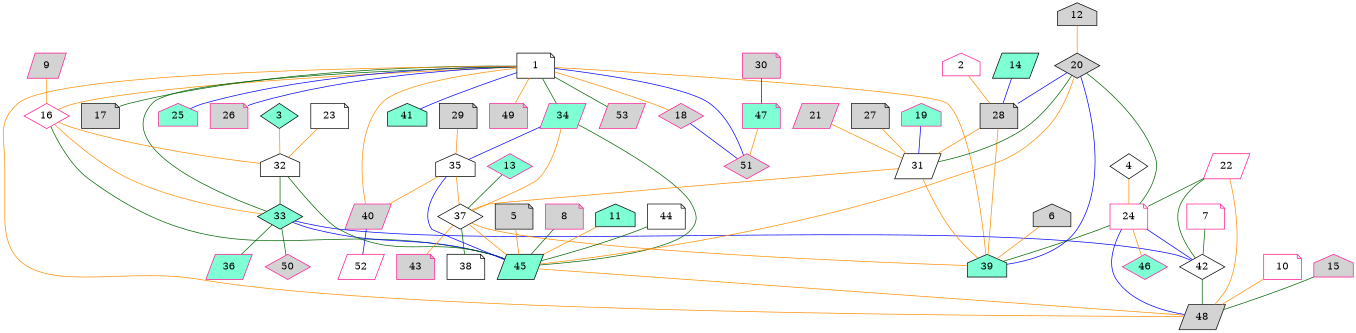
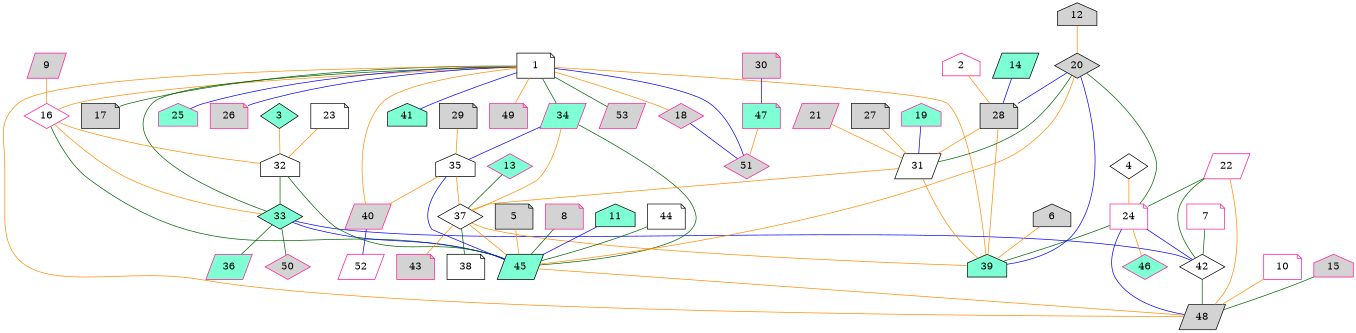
(562, 245) -> (562, 245)
